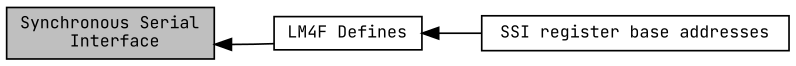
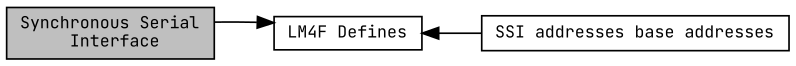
(635, 33) -> (635, 33)
(253, 44) -> (236, 22)
